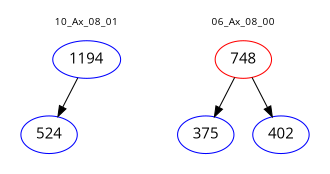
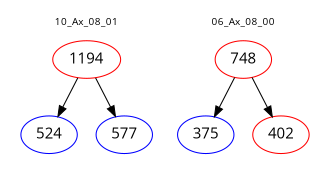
(87, 60) -> (87, 60)
none -> (124, 135)
(281, 135) -> (281, 135)
